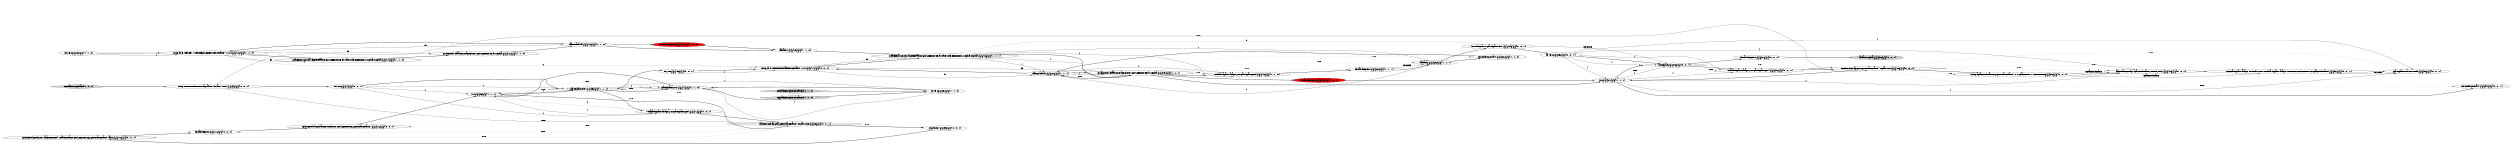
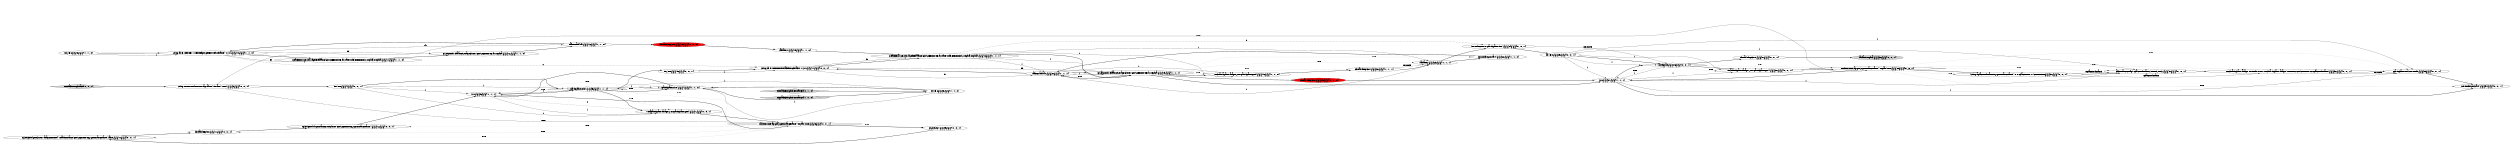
(689, 50) -> none
none -> (2449, 79)
